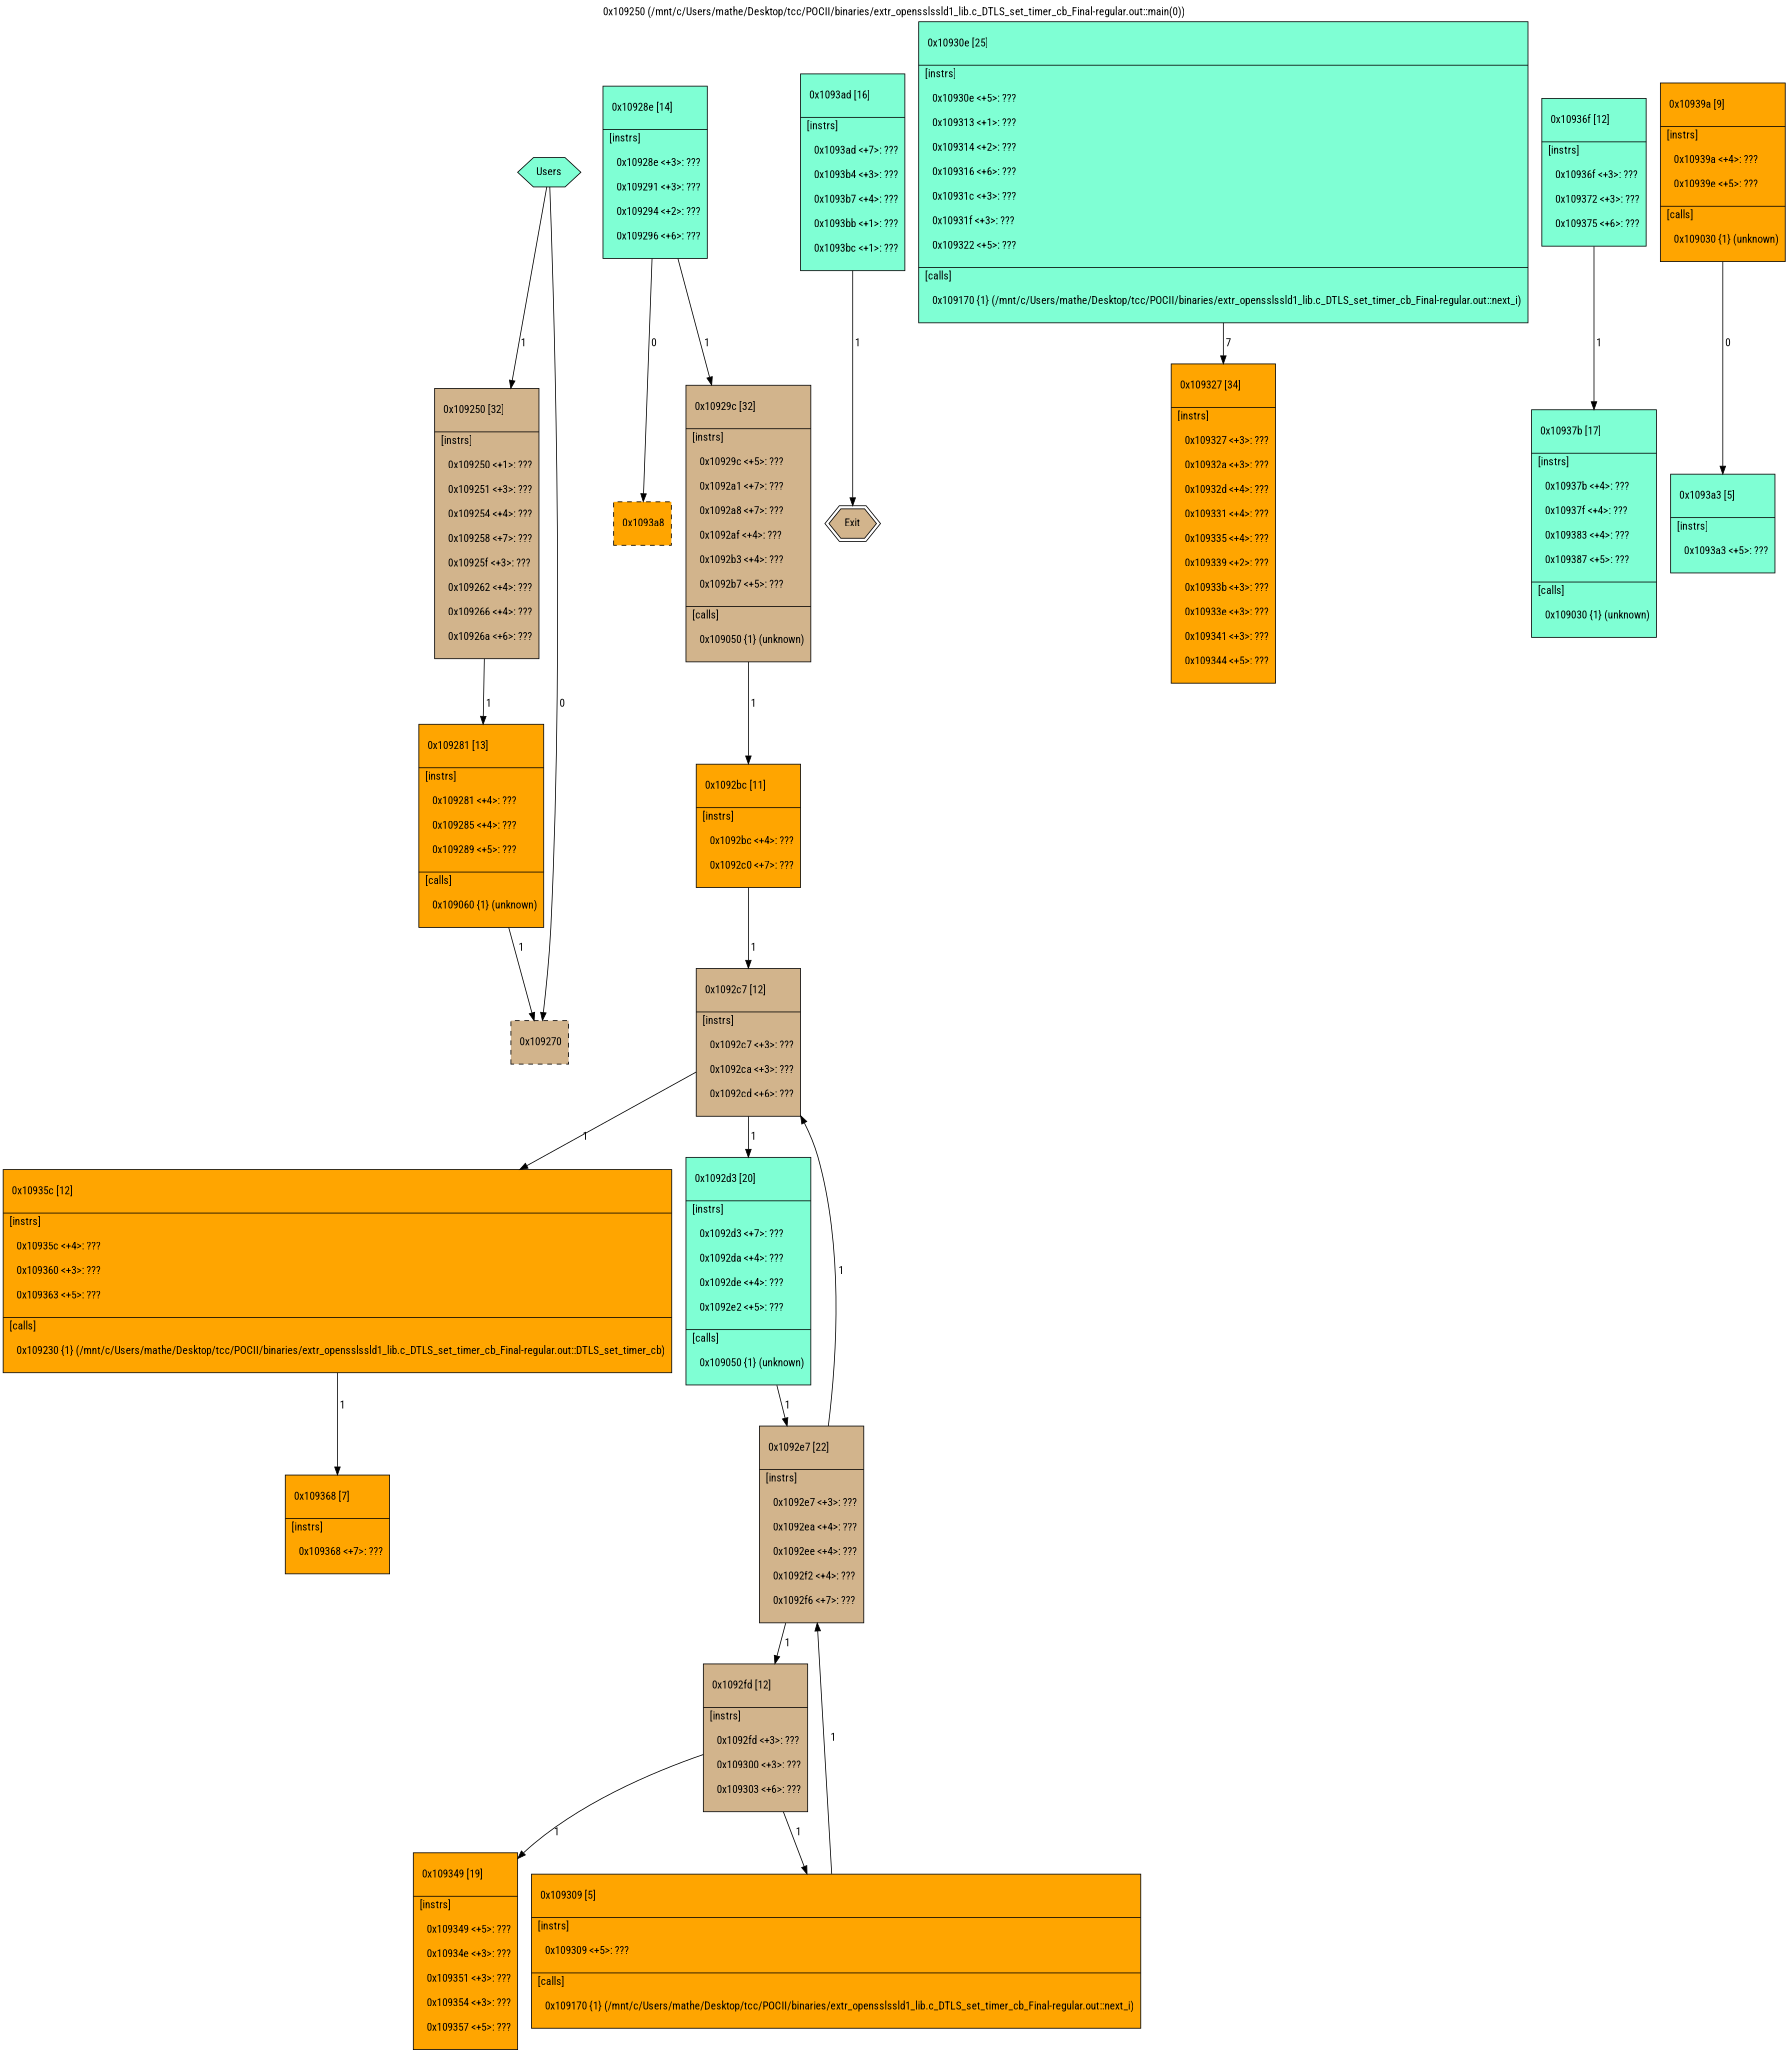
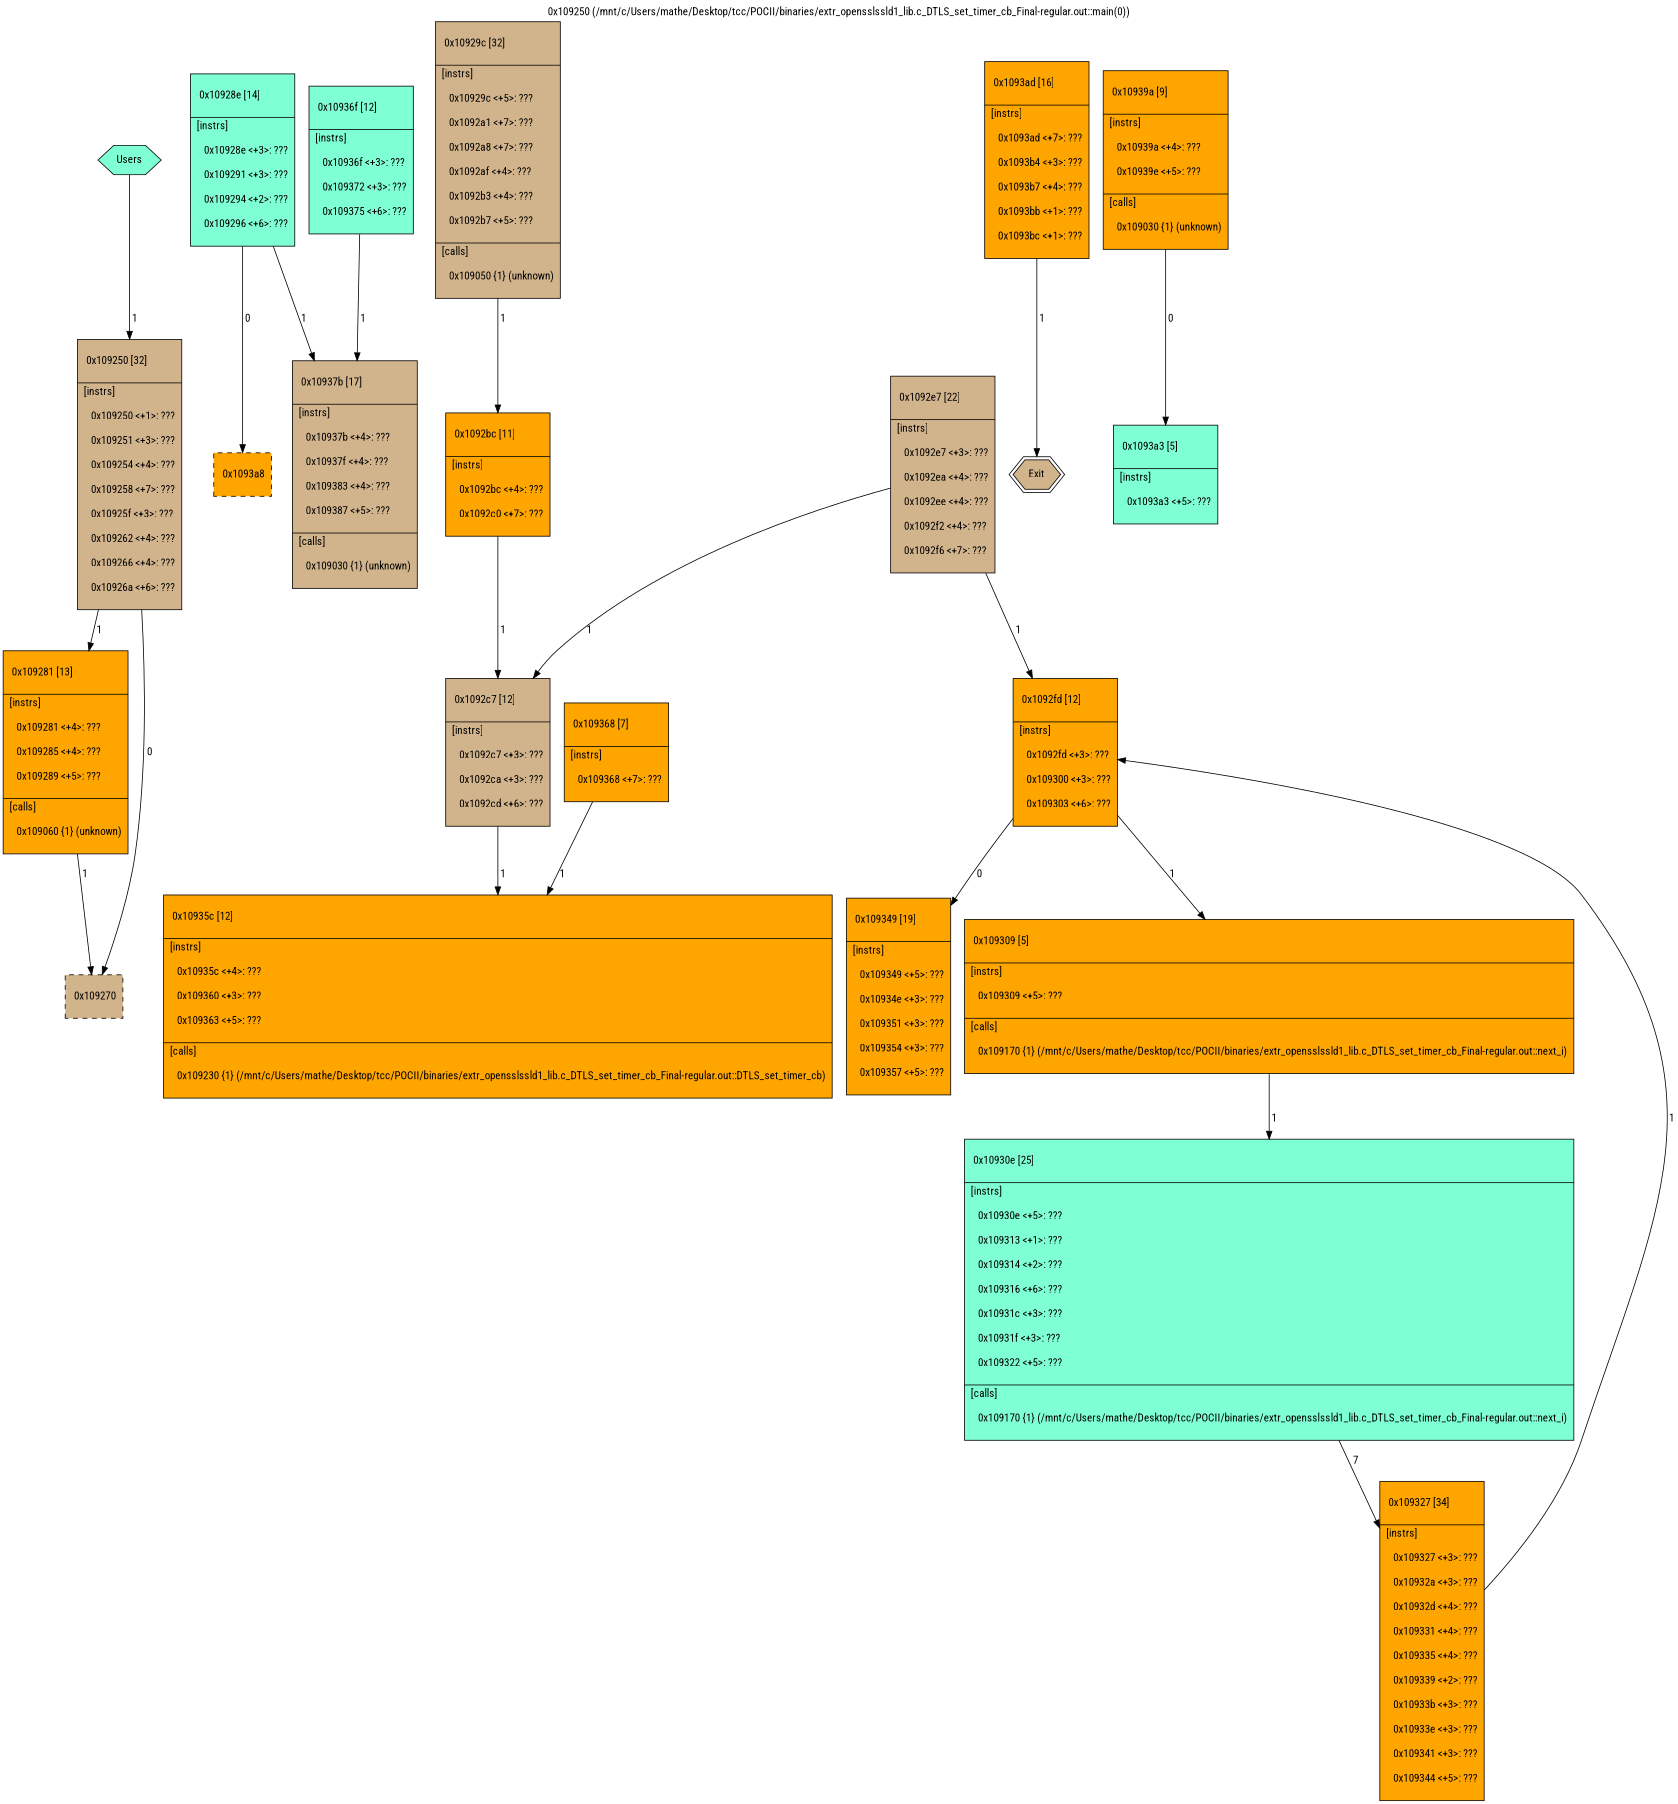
(853, 172) -> (1037, 160)
(694, 318) -> (292, 300)
(1594, 524) -> (355, 475)
(558, 600) -> (142, 791)
none -> (1648, 1015)
(748, 1271) -> none
(337, 1420) -> (572, 845)
(756, 1738) -> (1065, 752)
(825, 1752) -> (1269, 1103)
(556, 1832) -> (978, 874)
